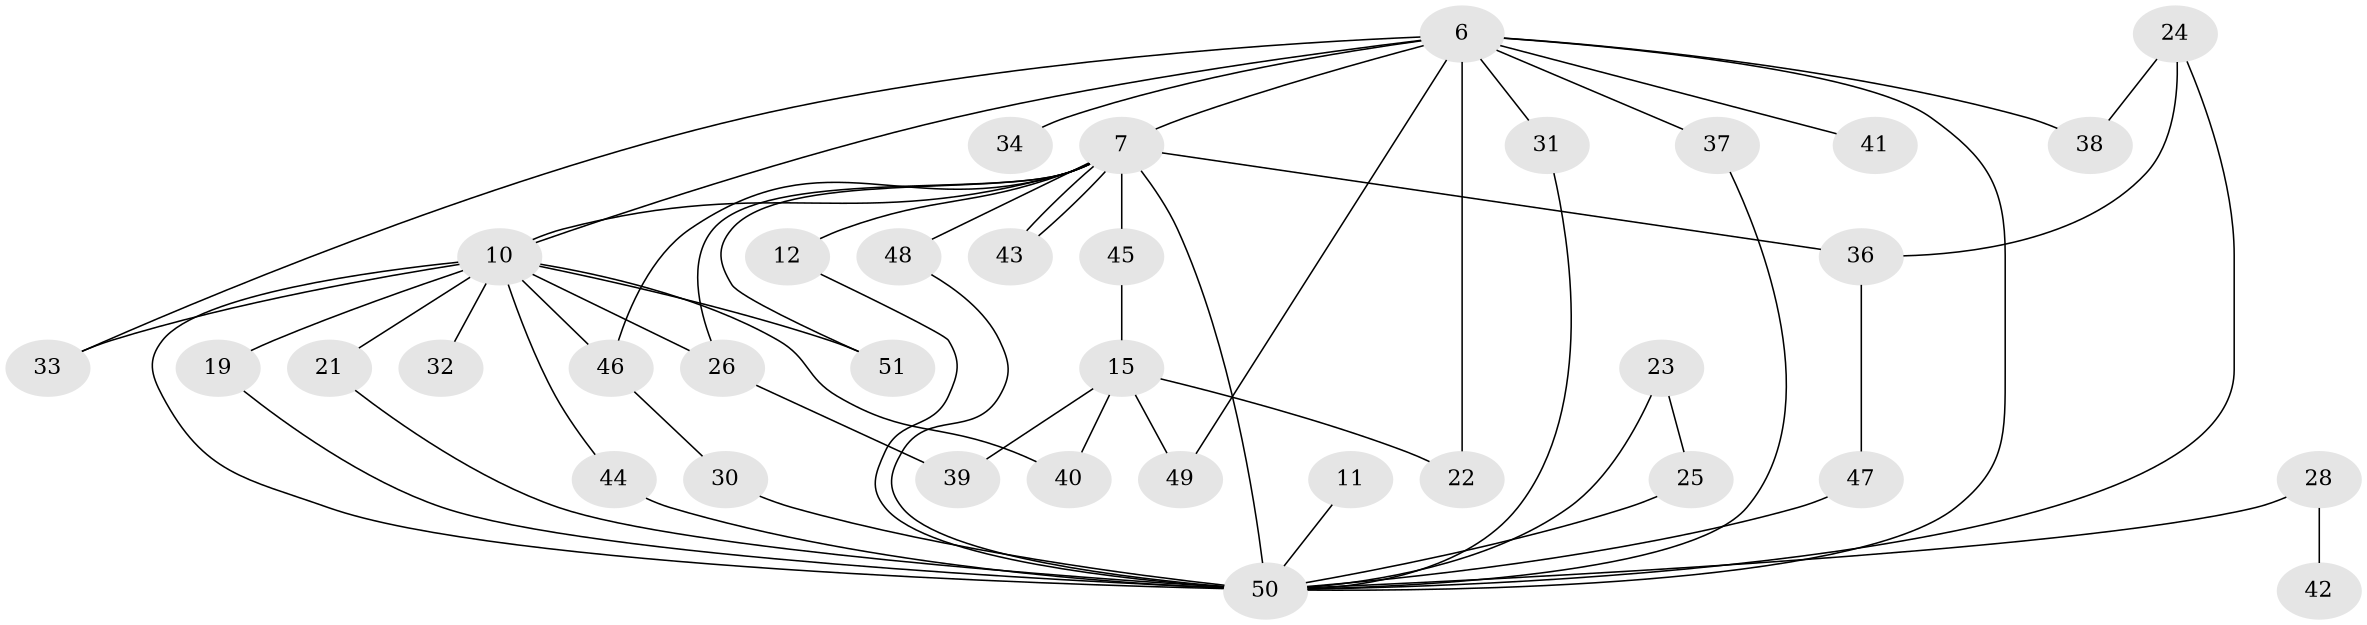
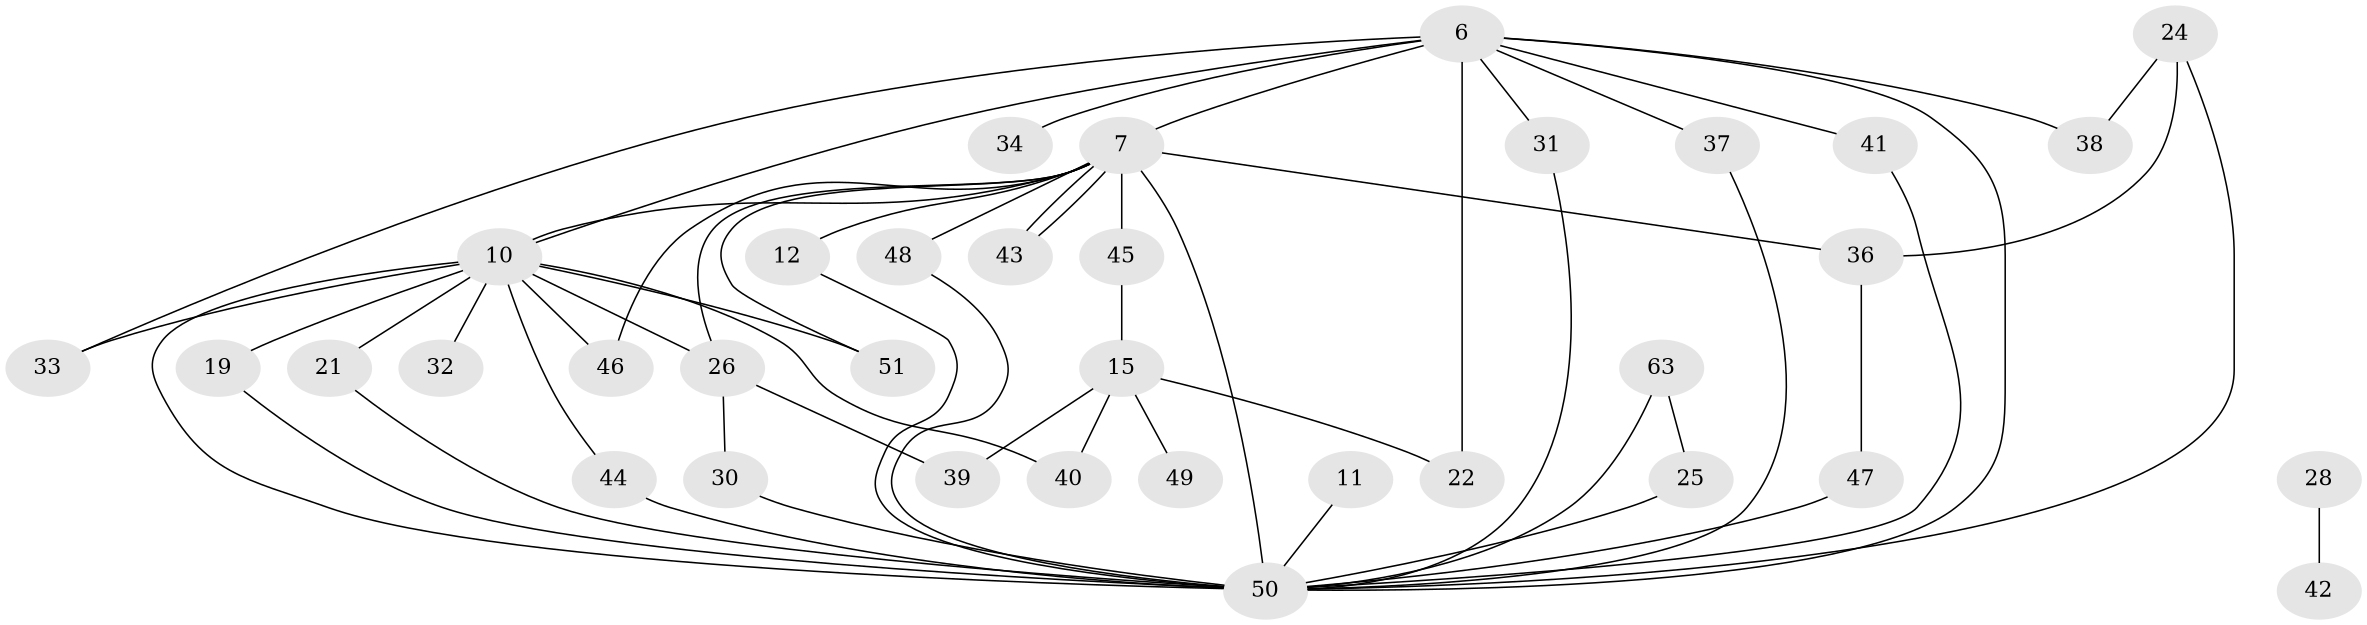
(1321, 257) -> none
(1662, 368) -> (1662, 368)
(668, 424) -> (724, 424)
(1897, 552) -> (1793, 543)
